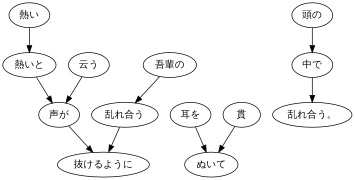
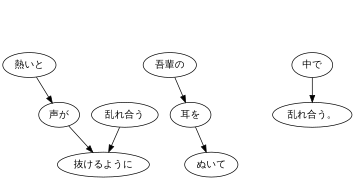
(29, 15) -> none
(312, 15) -> none
(89, 65) -> none
(150, 87) -> (179, 87)
(242, 115) -> none
